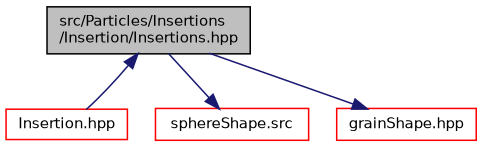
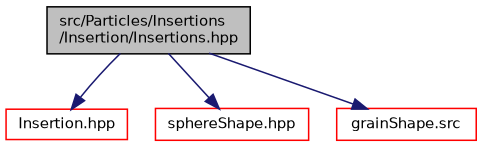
(108, 88) -> (100, 75)
(232, 124) -> (232, 124)
(406, 124) -> (406, 124)
